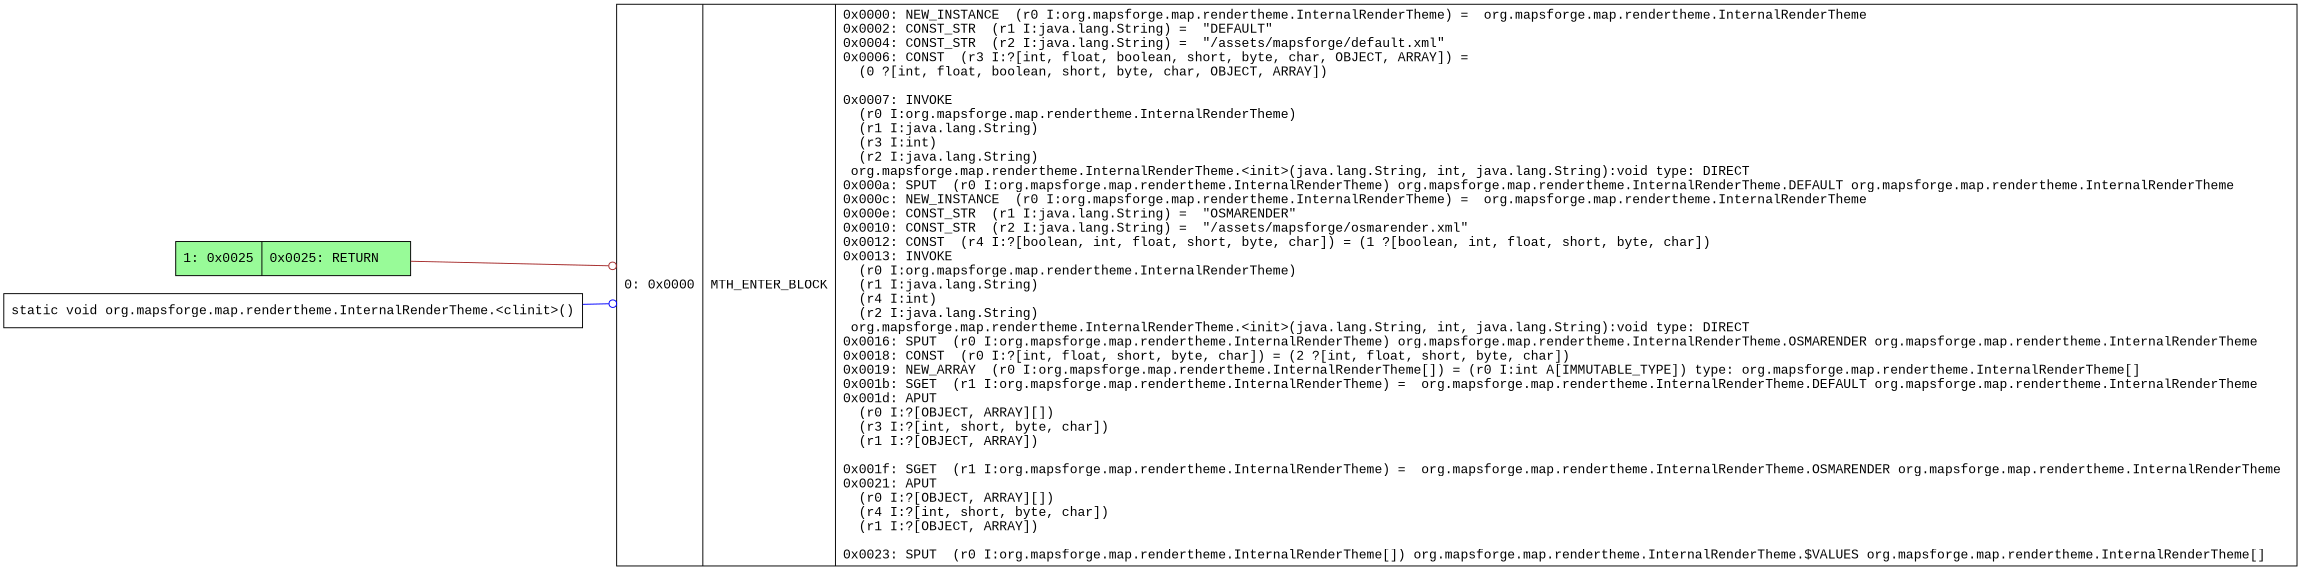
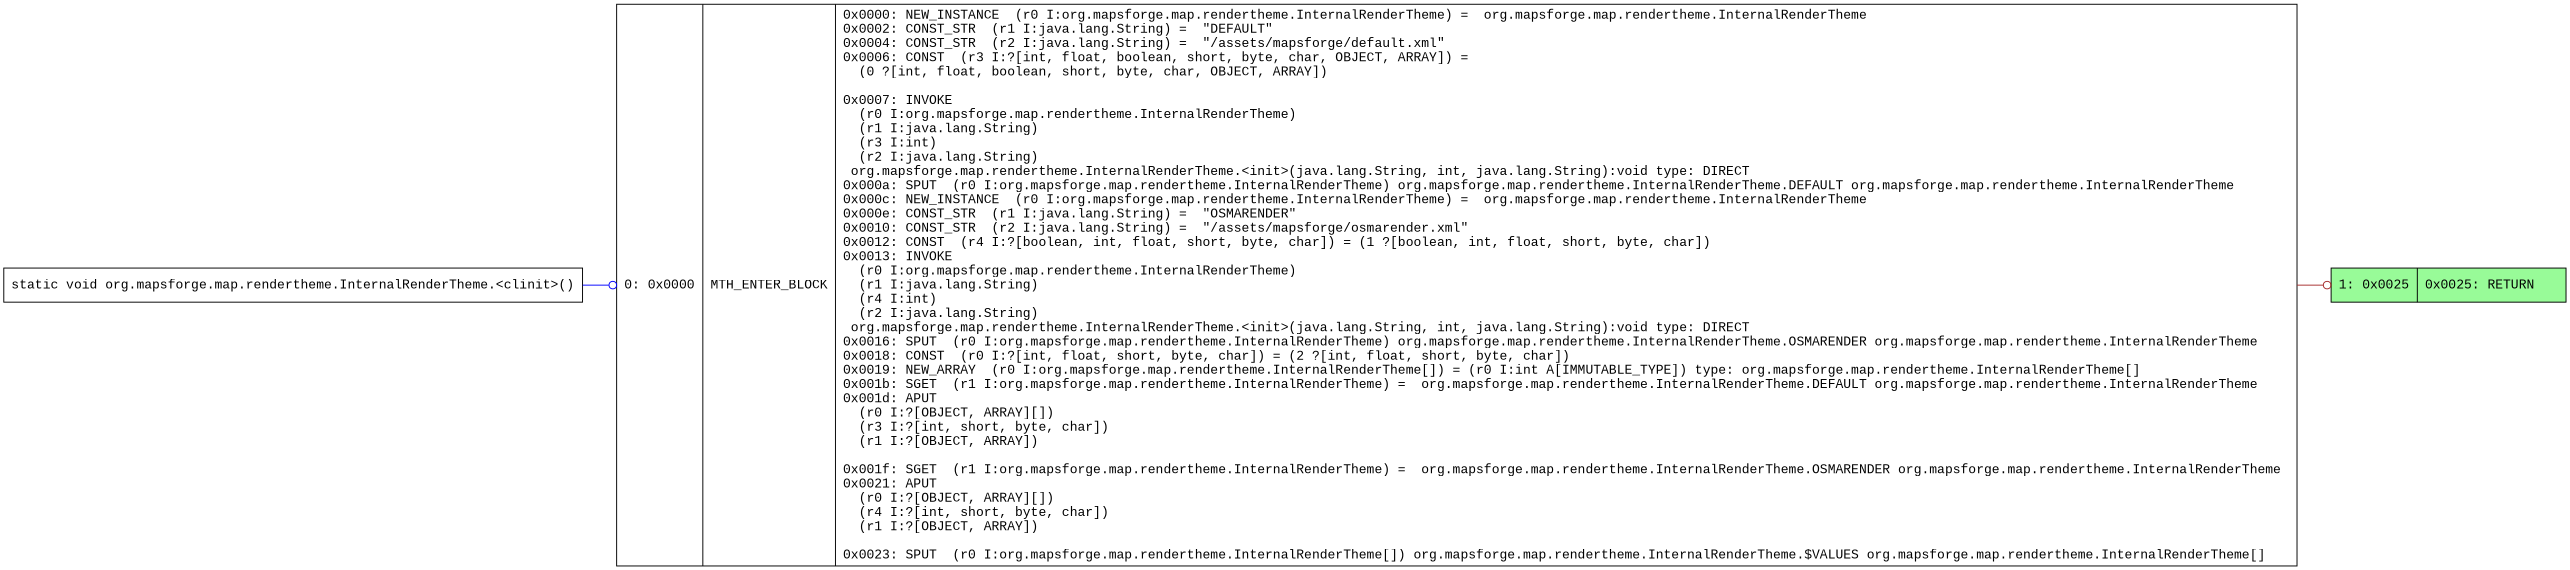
(510, 264) -> (2310, 285)
